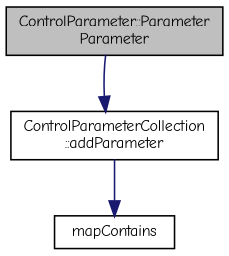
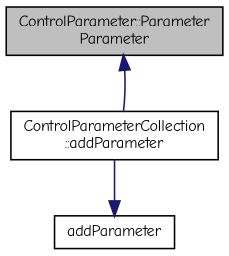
(104, 76) -> (125, 91)
(115, 232) -> (115, 232)
